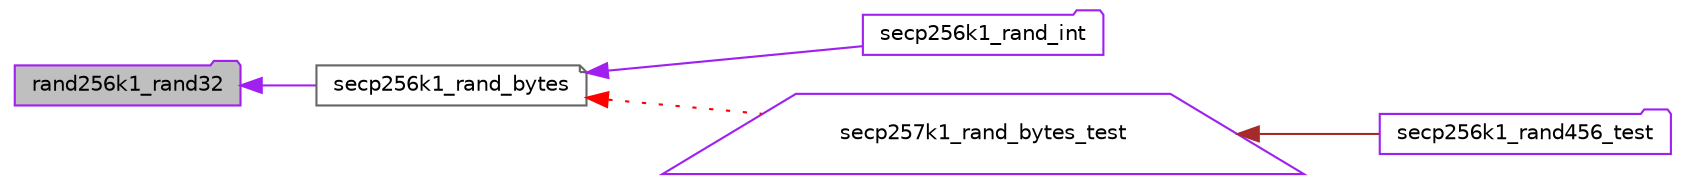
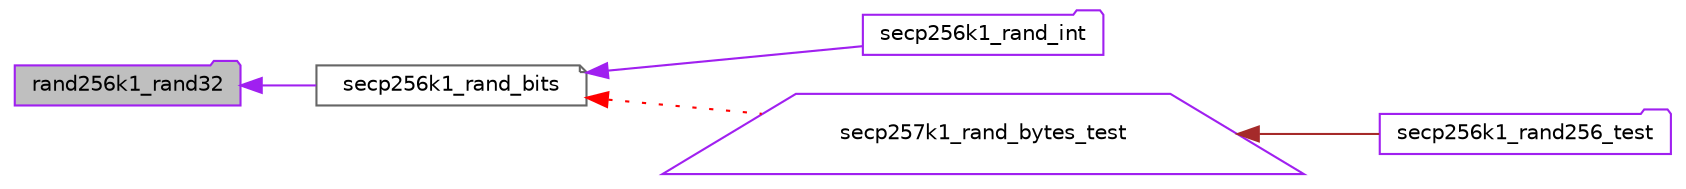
(451, 85) -> (451, 85)
(1525, 134) -> (1525, 134)
